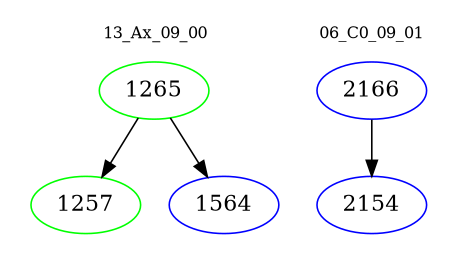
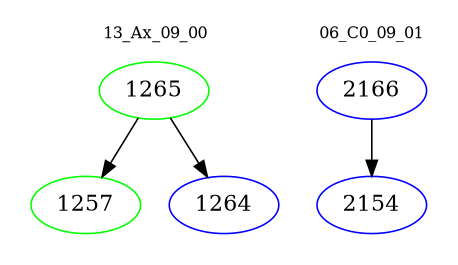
(224, 205) -> (224, 205)
